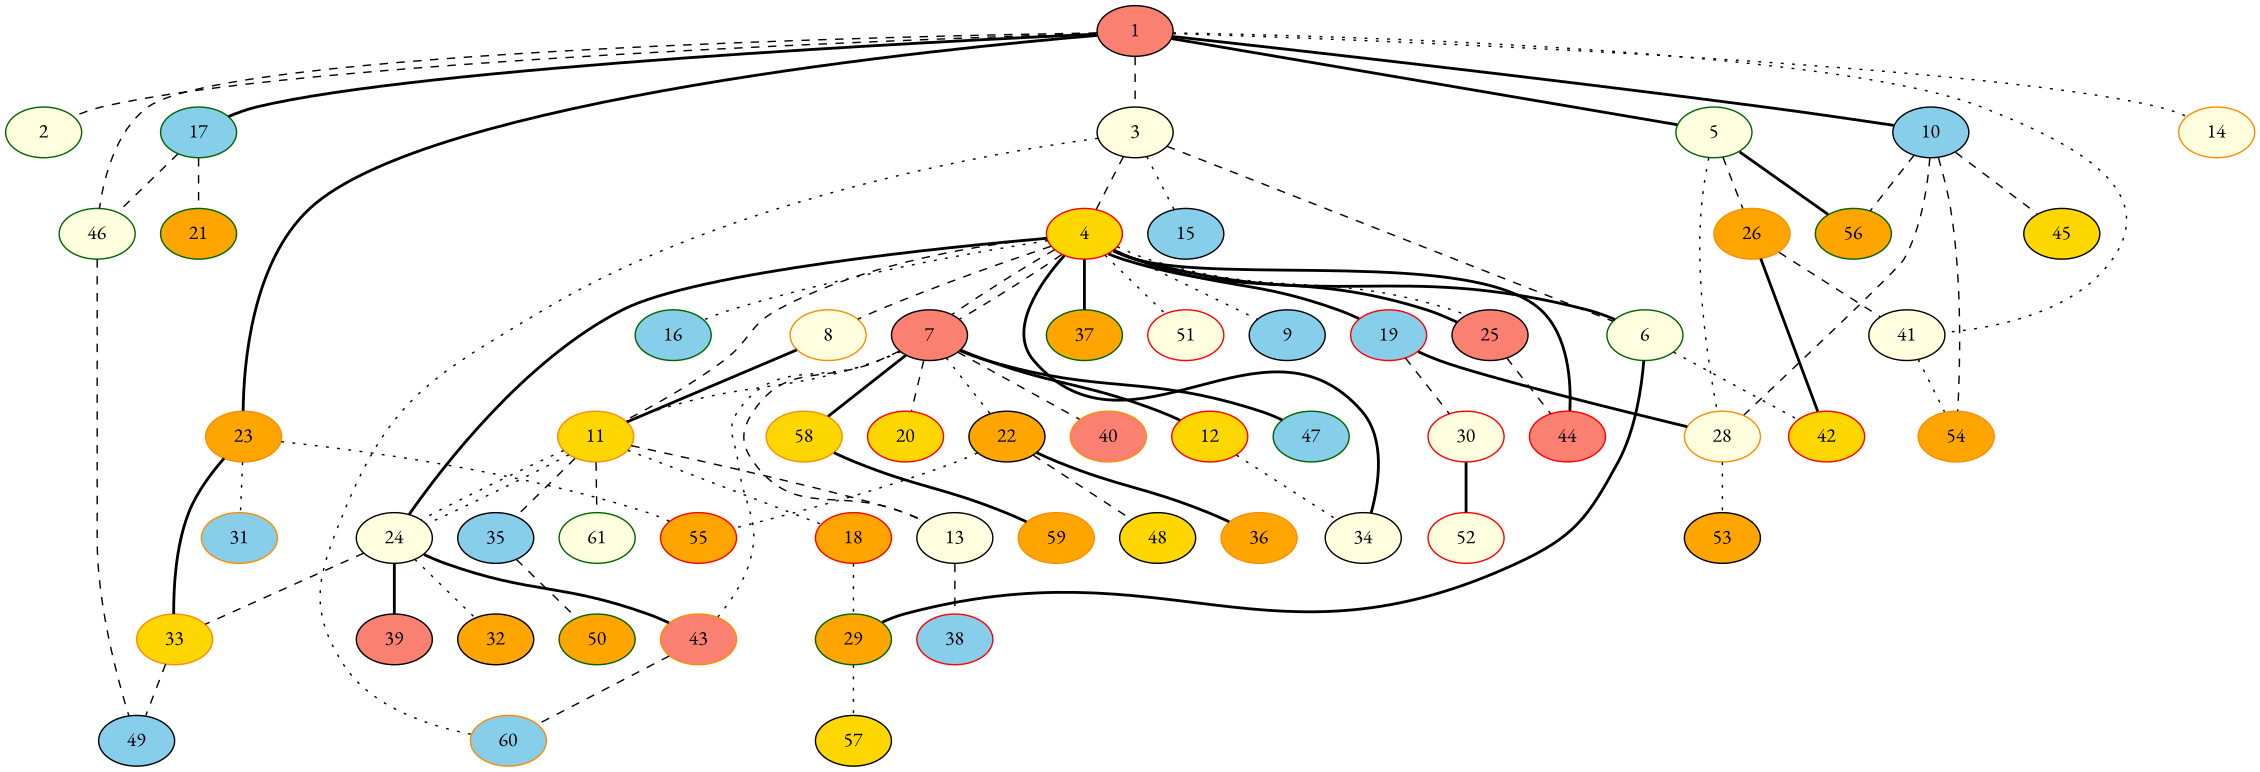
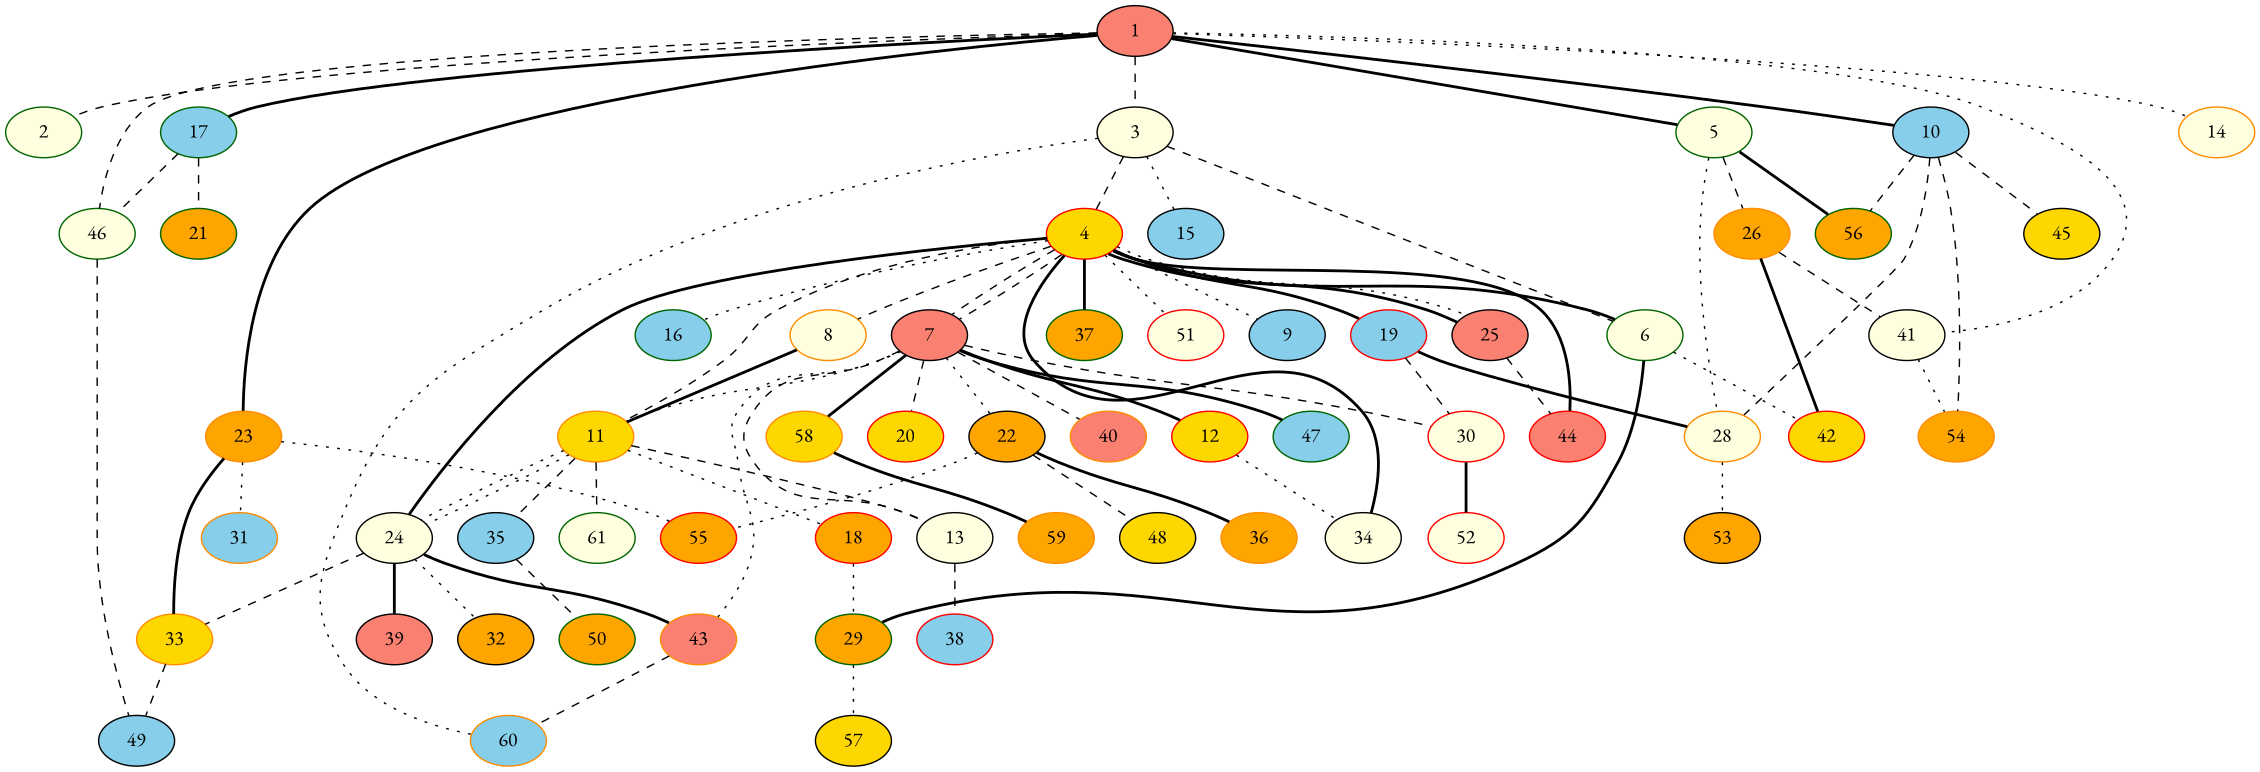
none -> (1233, 390)
